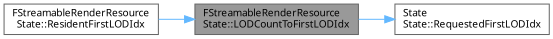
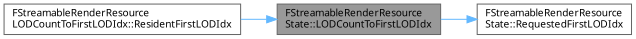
(81, 19) -> (122, 19)
(472, 19) -> (554, 19)
